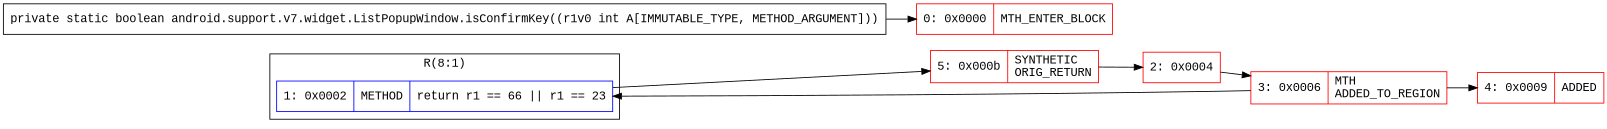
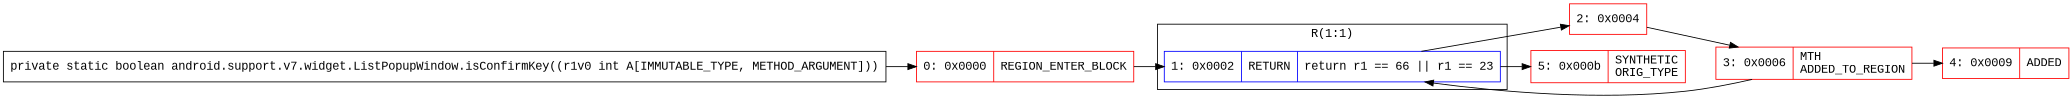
(1053, 19) -> (1064, 66)
(445, 64) -> (1332, 34)
(1116, 67) -> (1491, 39)
none -> (1145, 67)
(1053, 73) -> (1647, 73)
(382, 96) -> (1270, 66)
